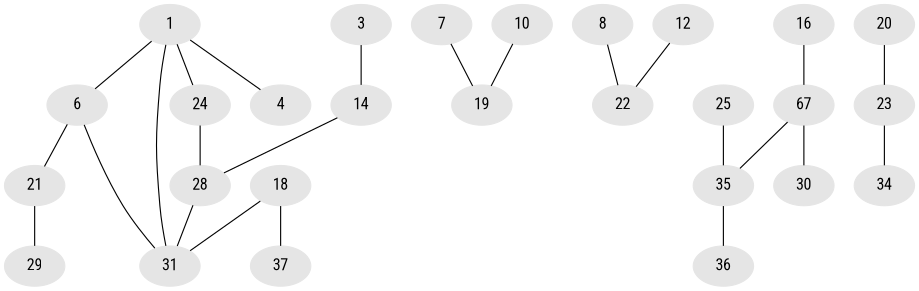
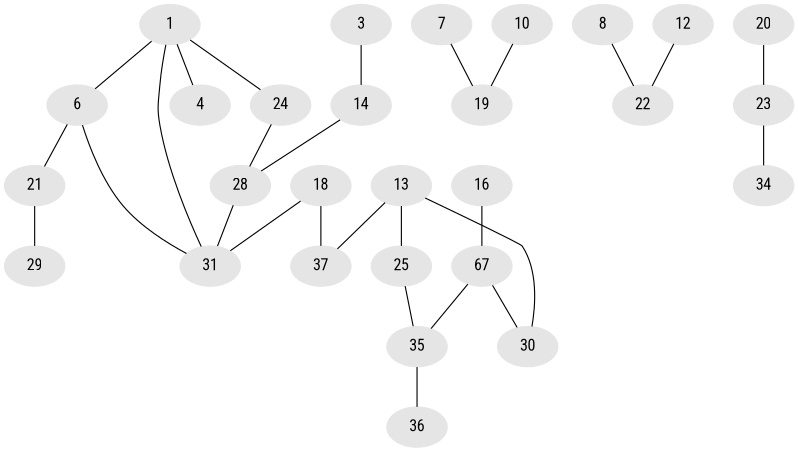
none -> (401, 186)
